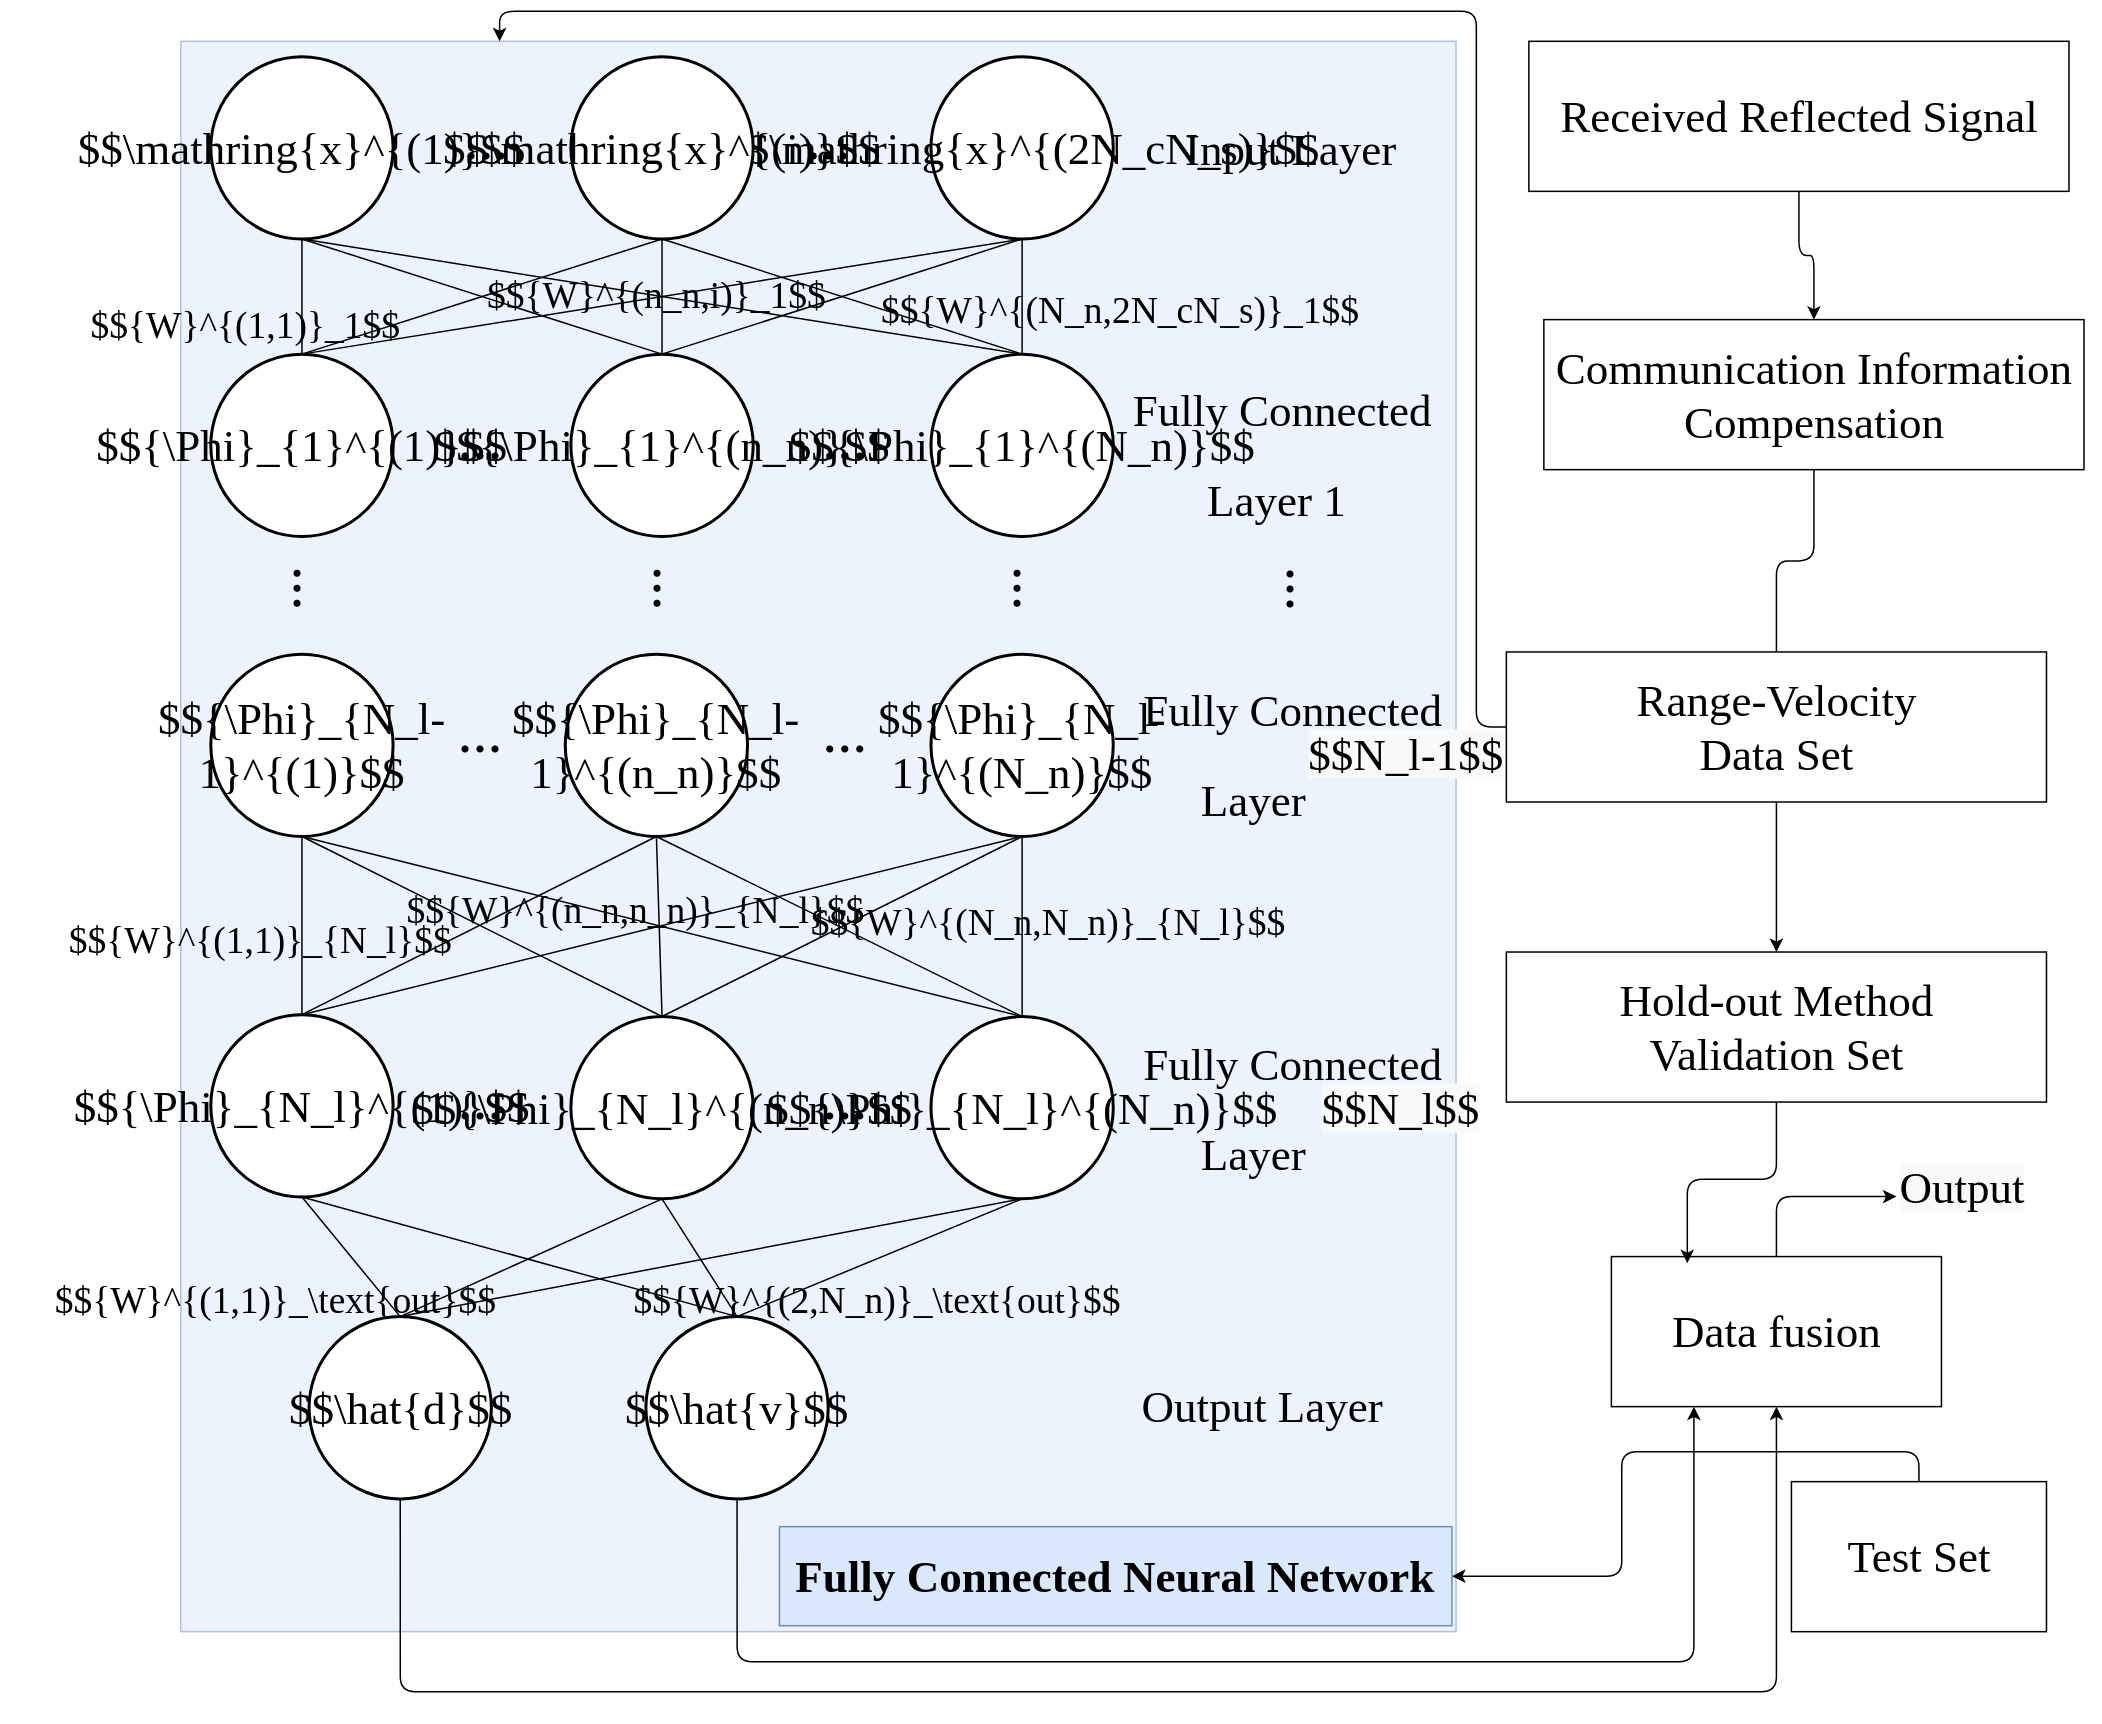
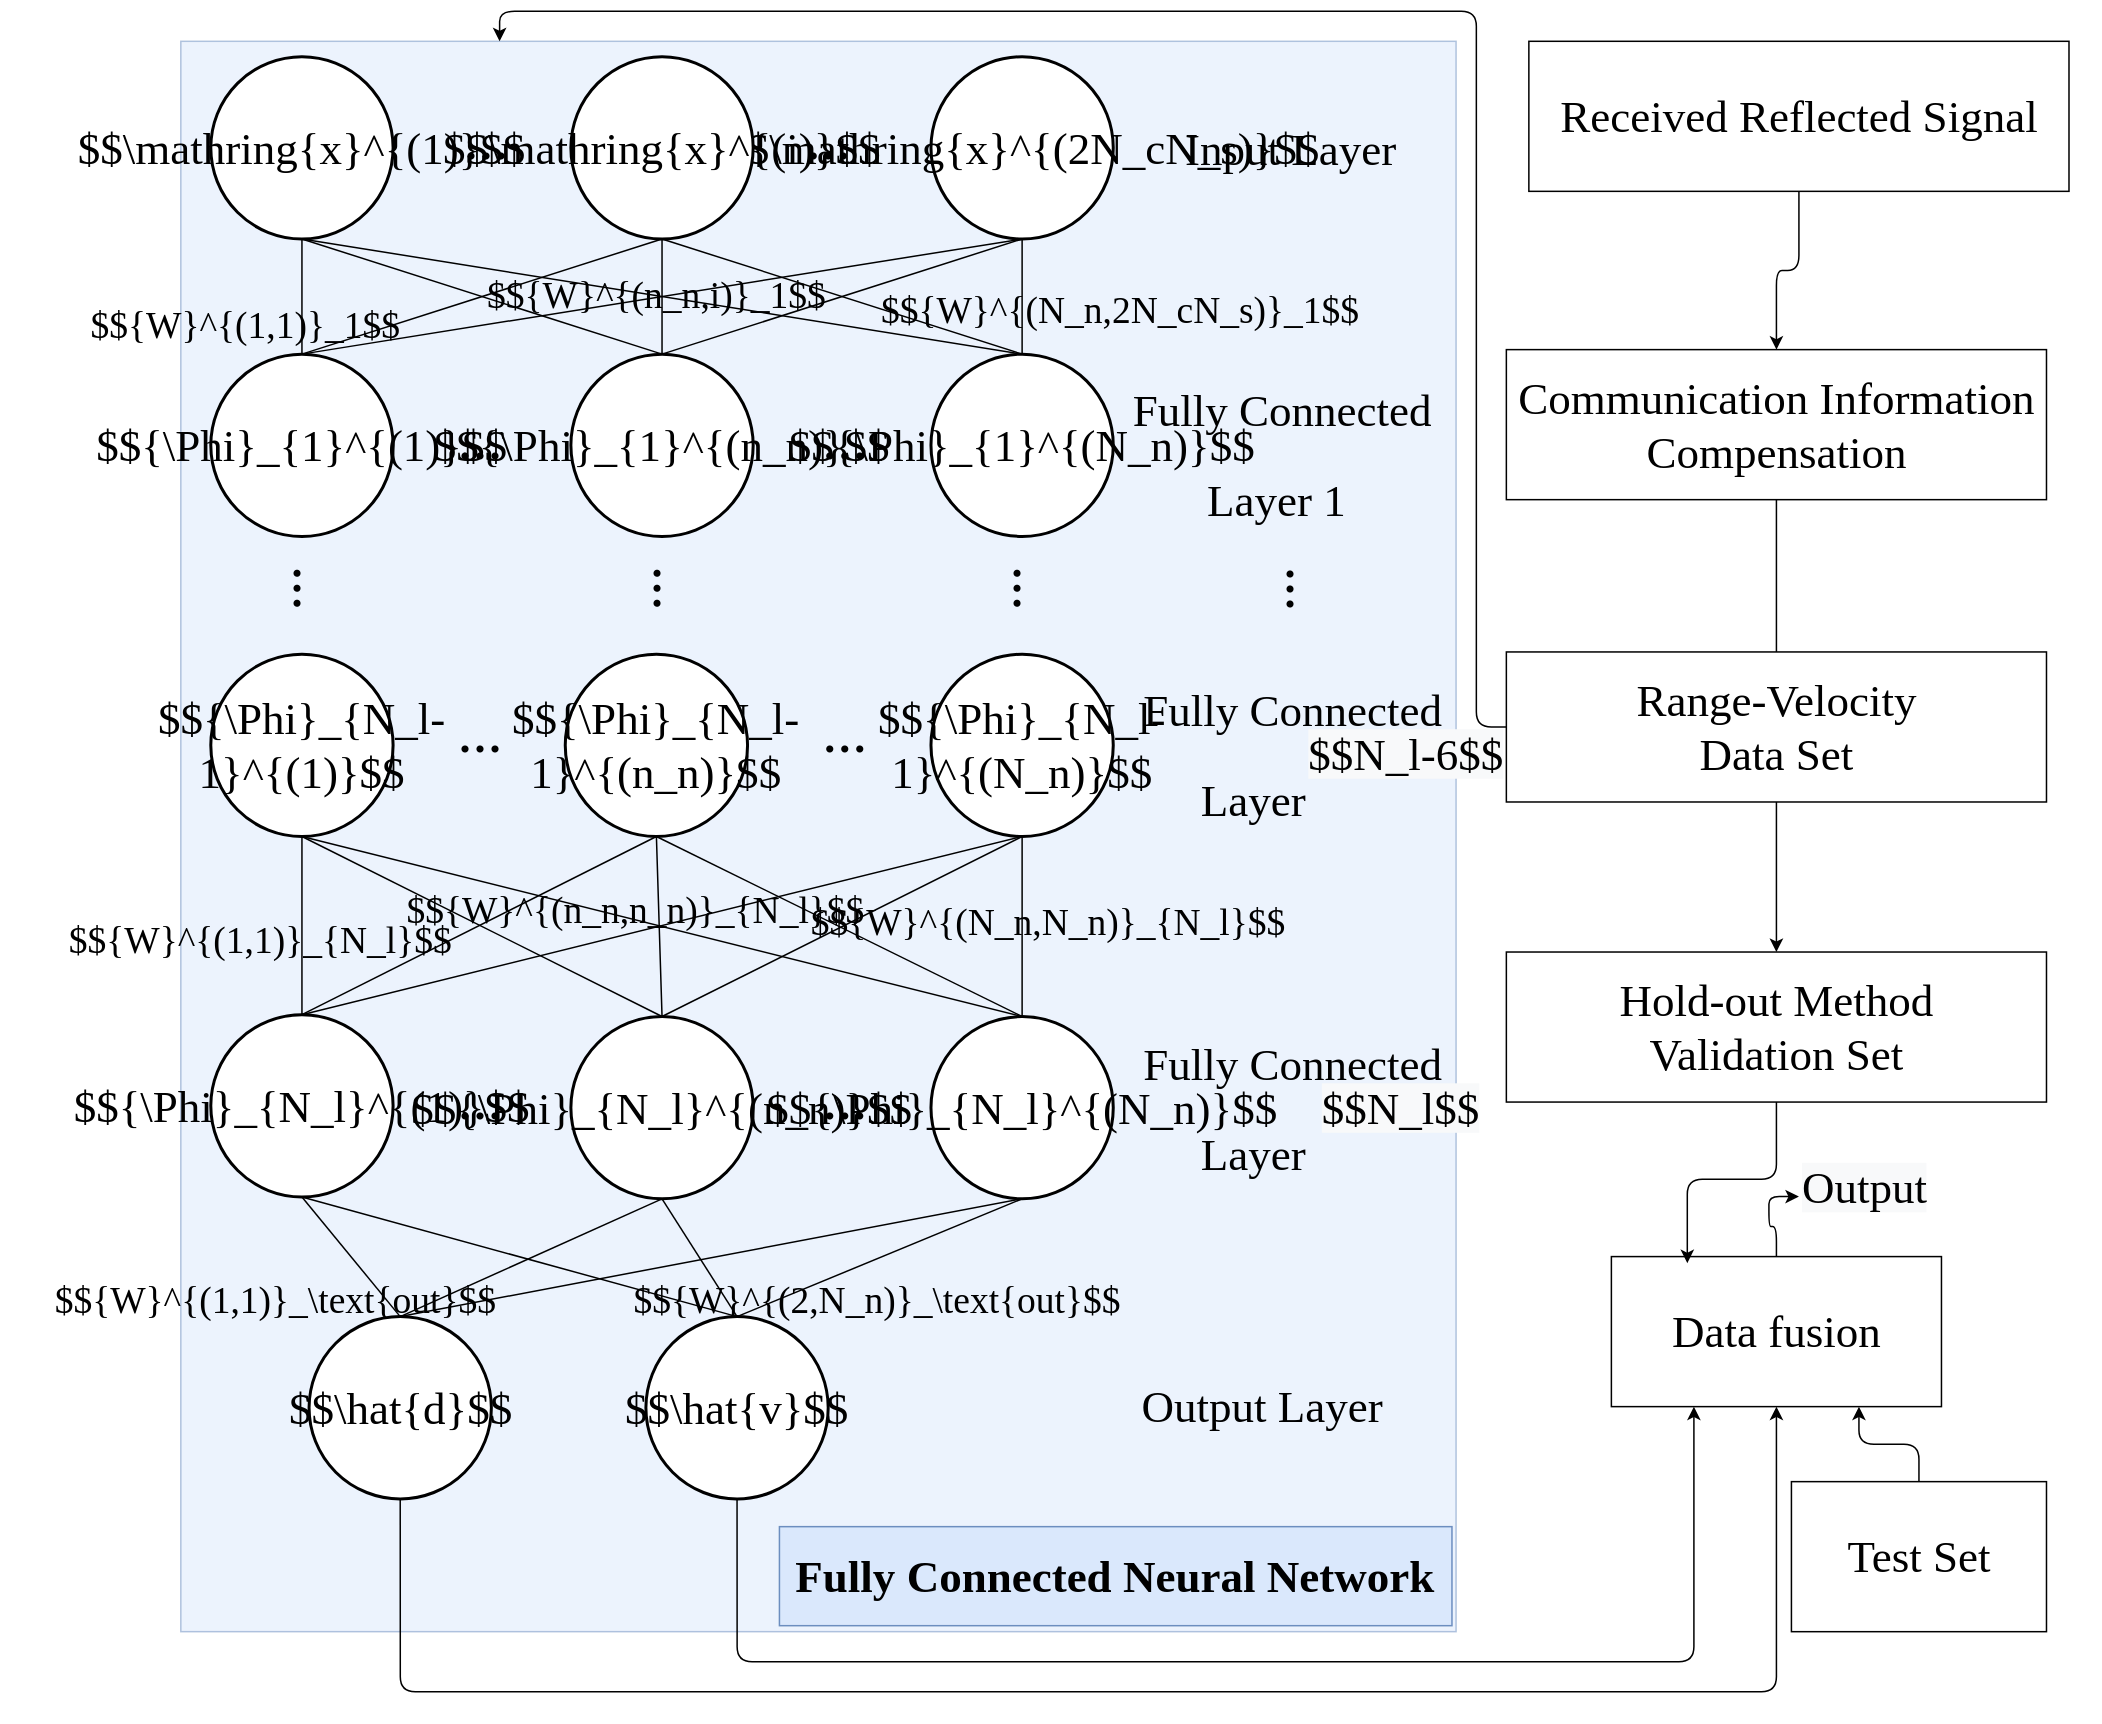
(1814, 395) -> (1776, 425)
(1352, 739) -> (1352, 739)
(1971, 1196) -> (1874, 1196)
(1639, 1451) -> (1885, 1444)
